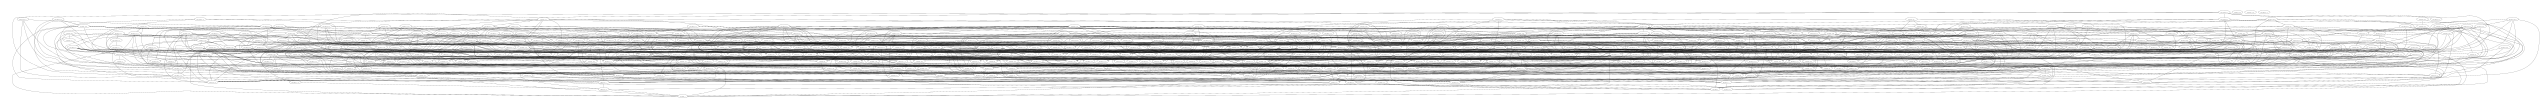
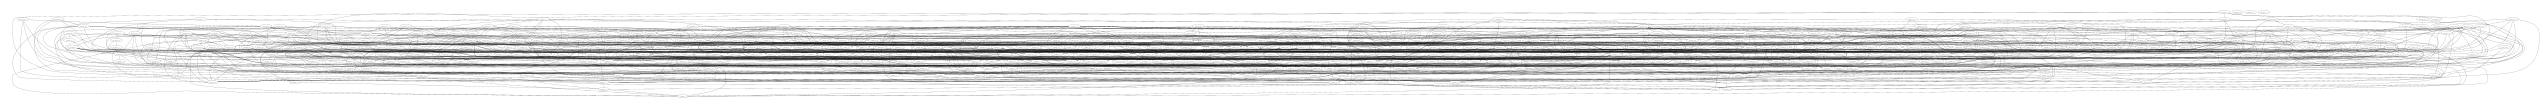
(494, 33) -> none
